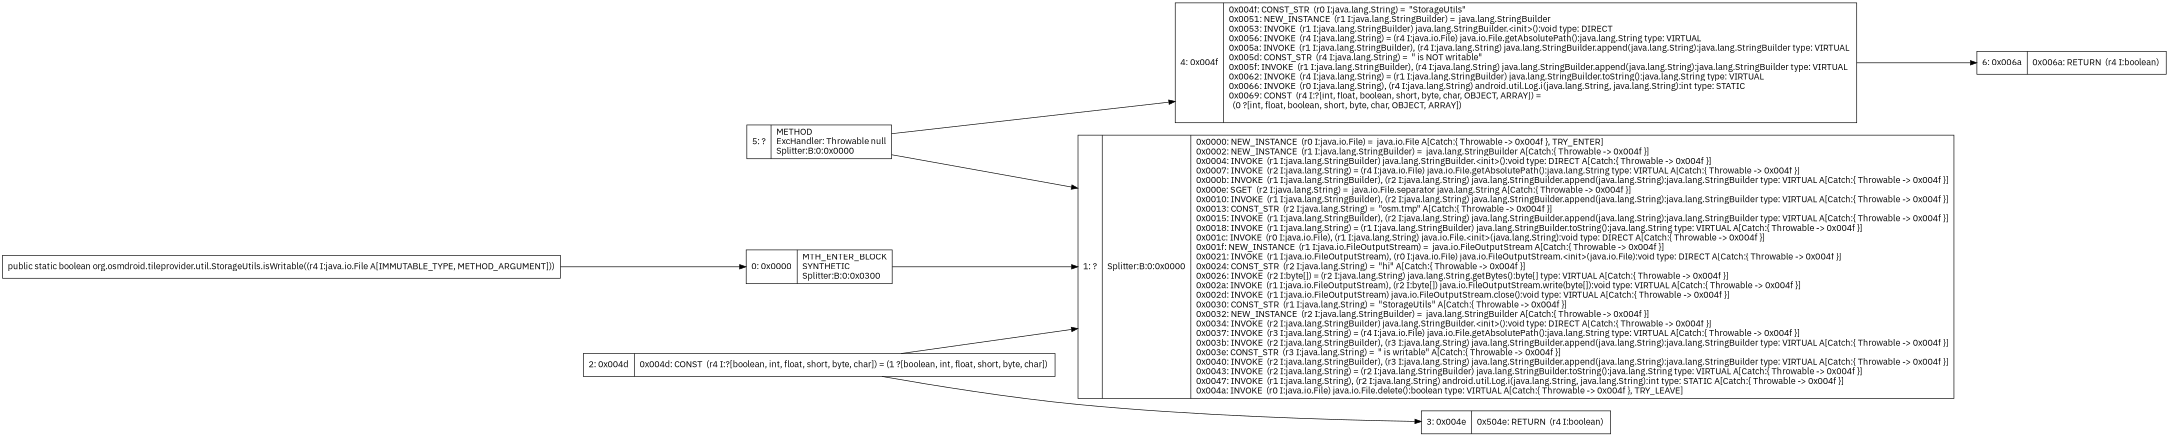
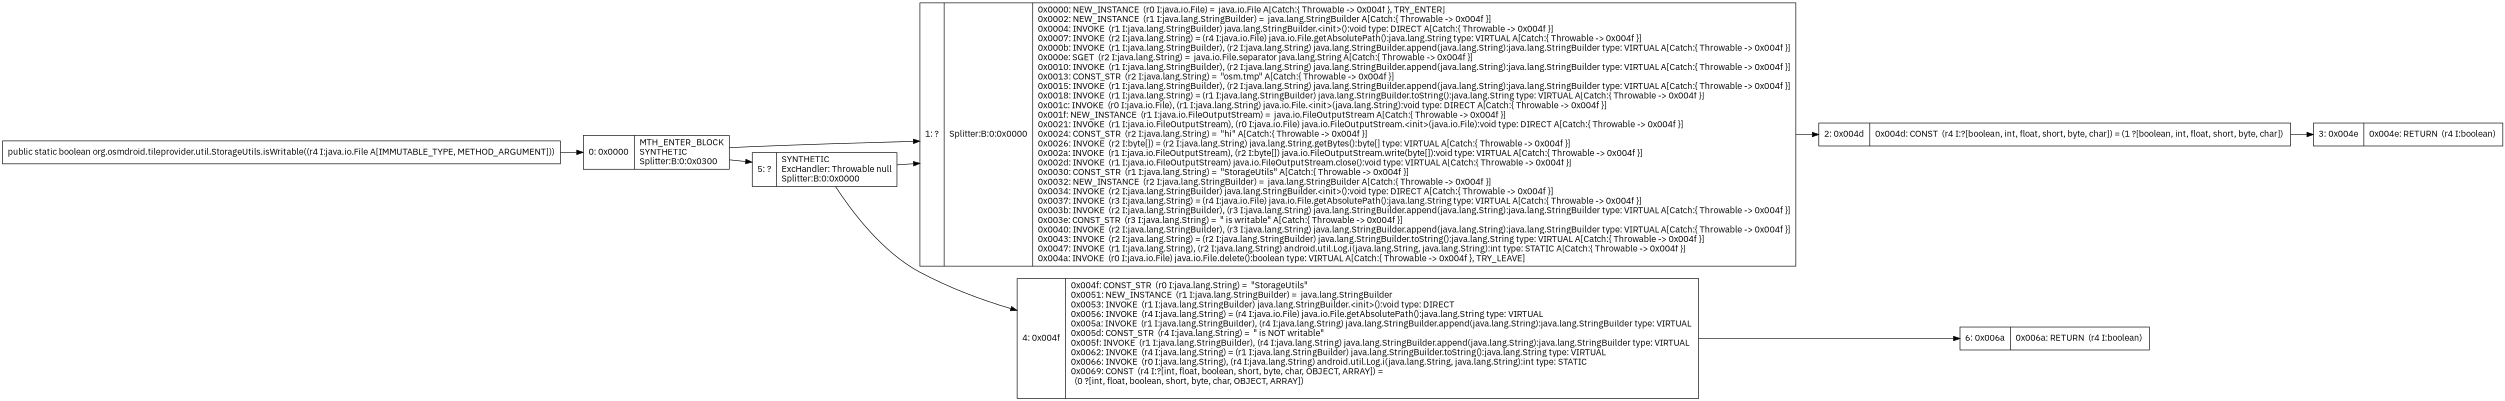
(795, 132) -> (806, 160)
none -> (738, 161)
(986, 341) -> (1804, 135)
(1541, 422) -> (2433, 134)
